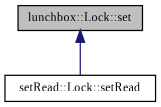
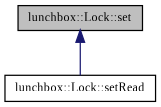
(80, 88) -> (80, 88)
